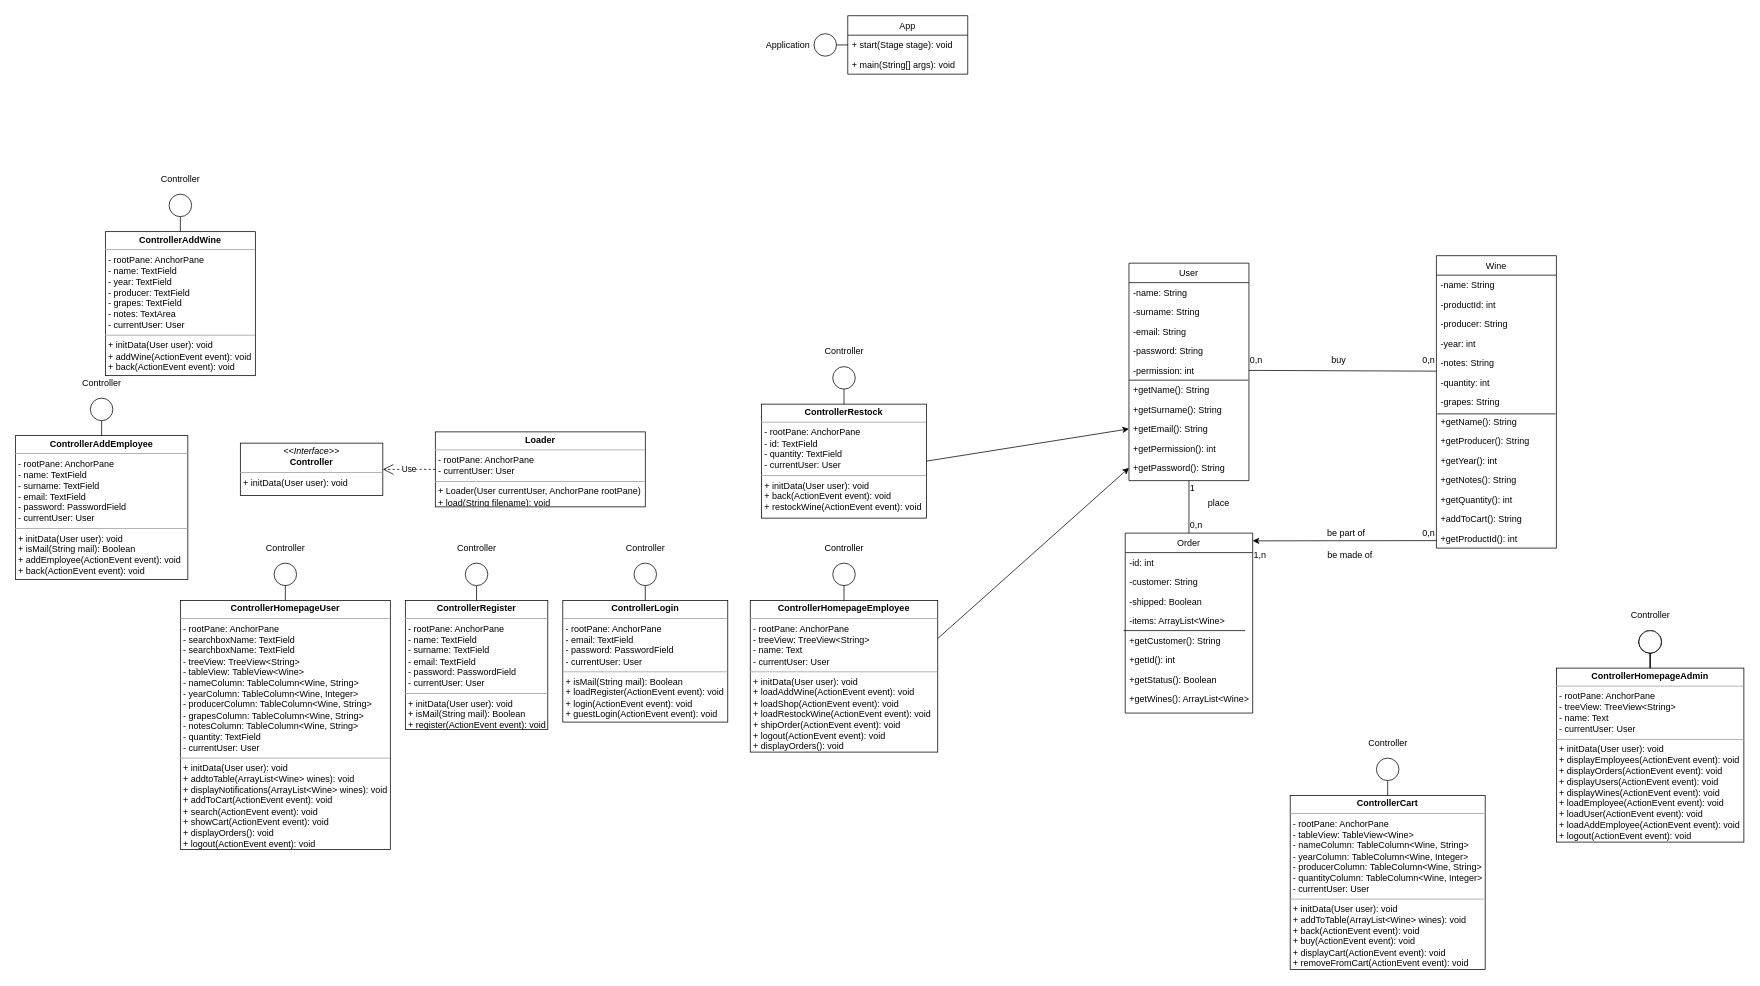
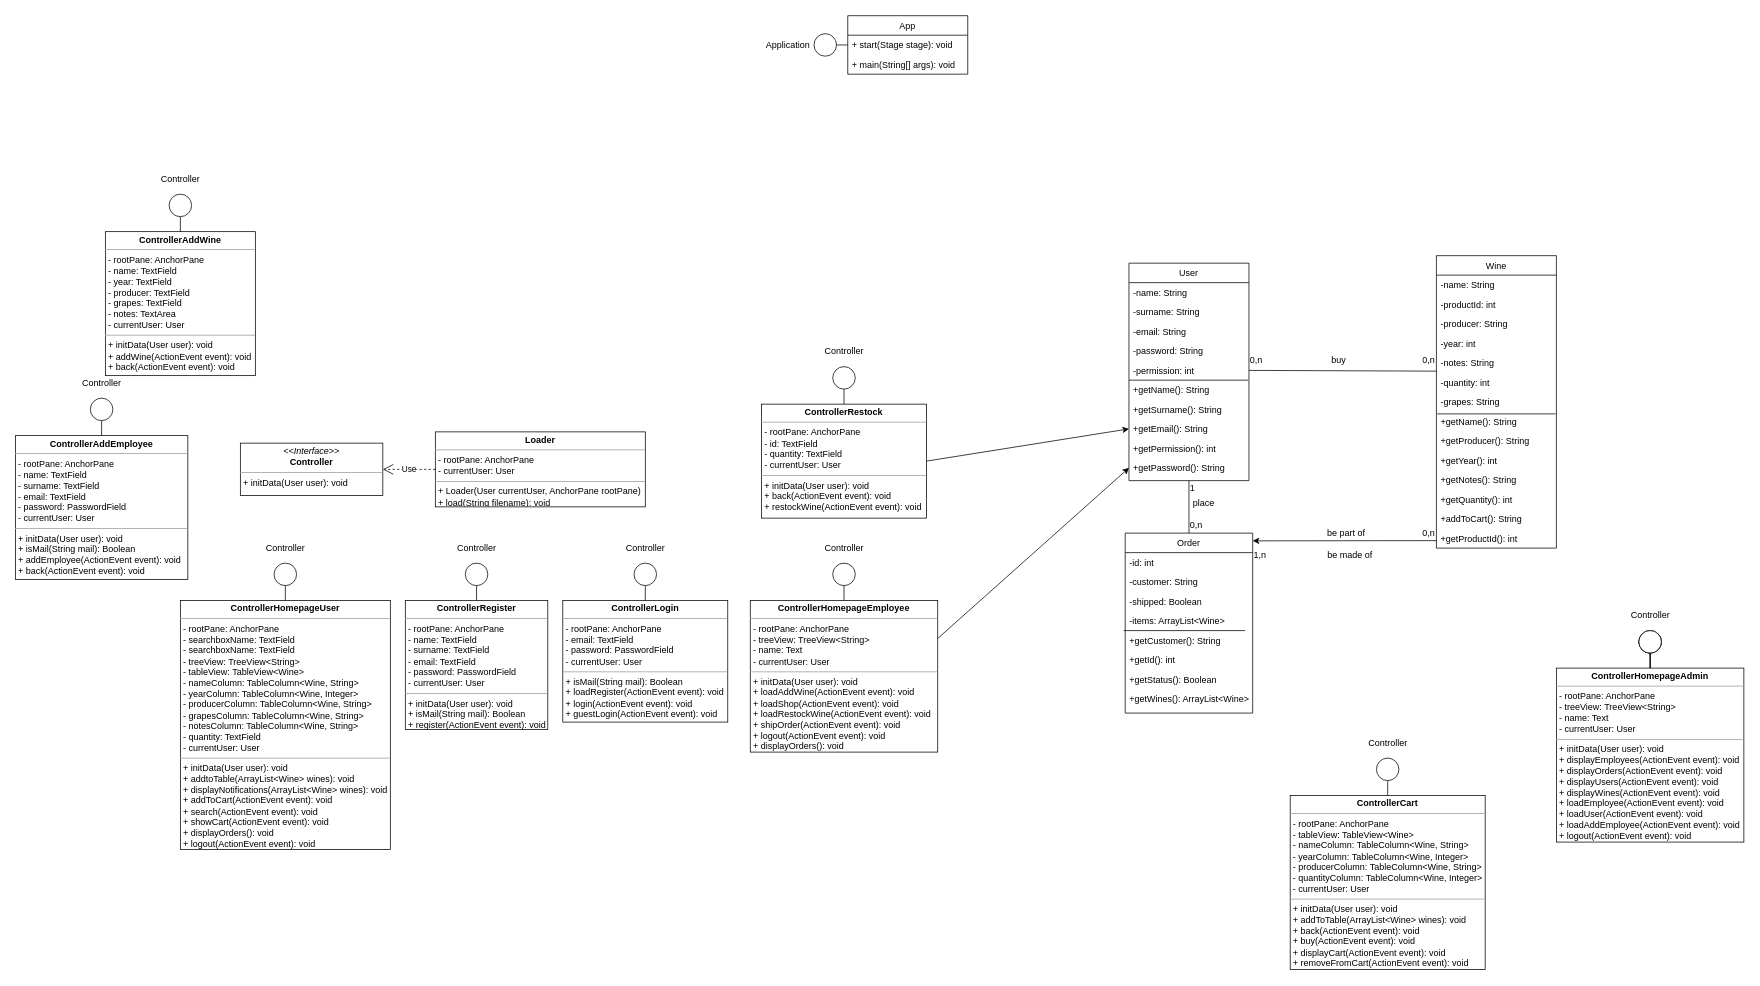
(1219, 503) -> (1204, 503)
